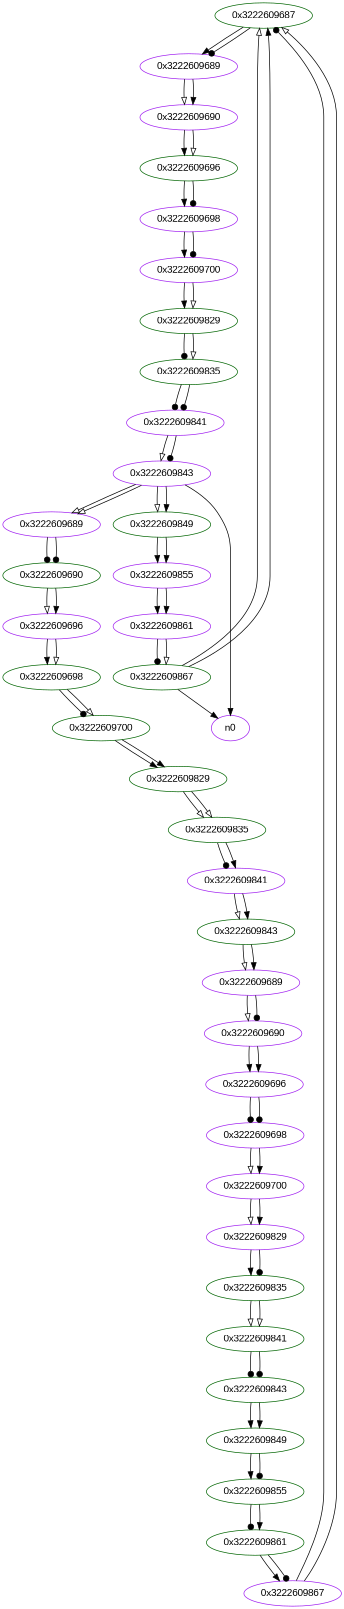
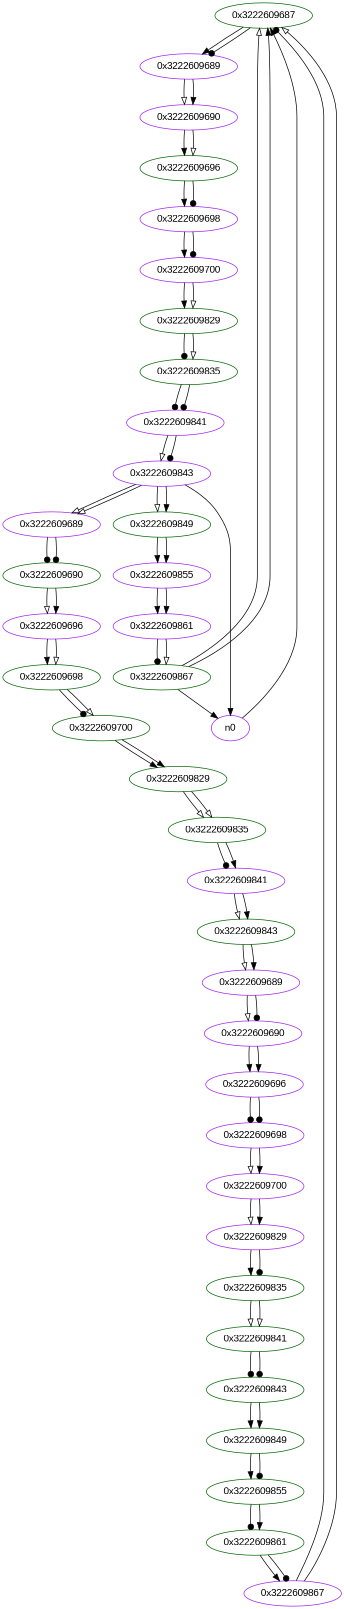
none -> (297, 383)
